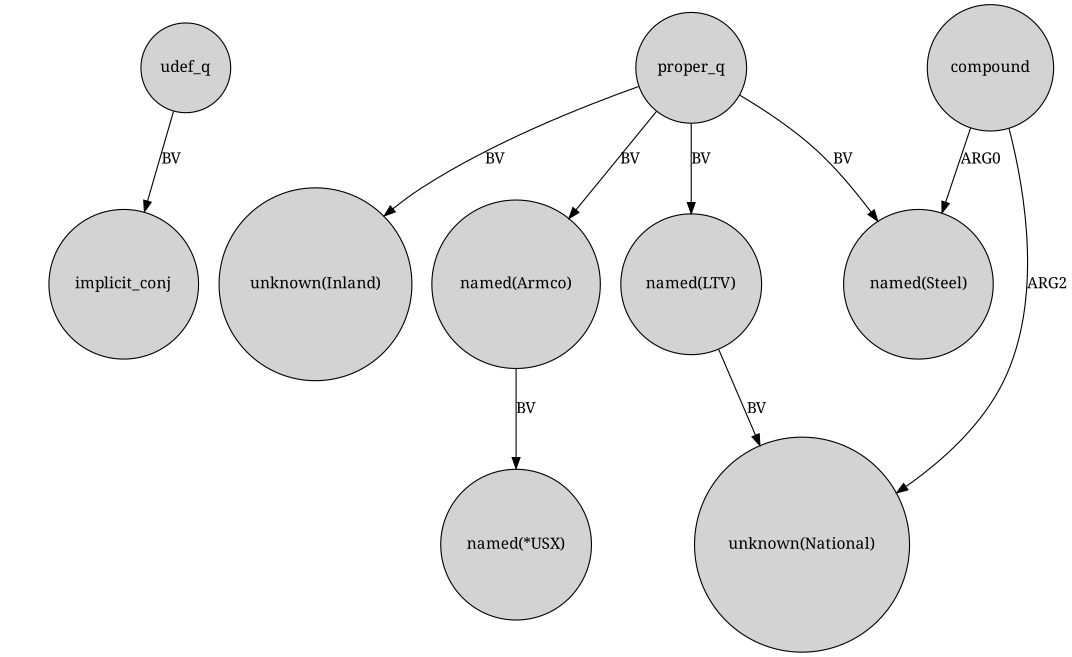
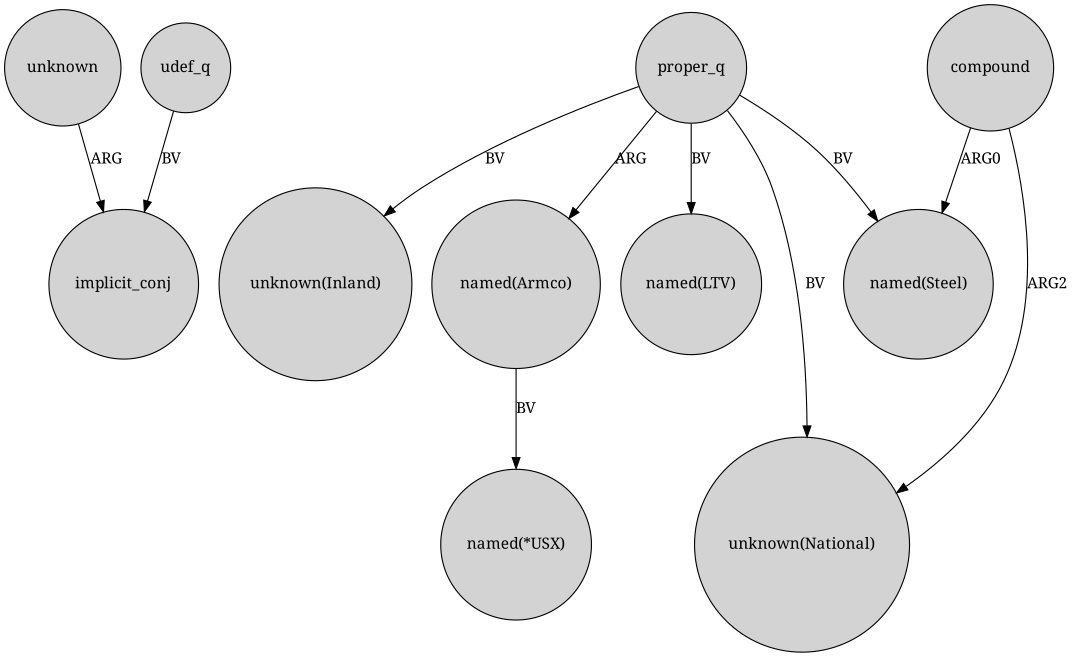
none -> (63, 68)
(631, 159) -> (631, 159)
(737, 392) -> (792, 261)
